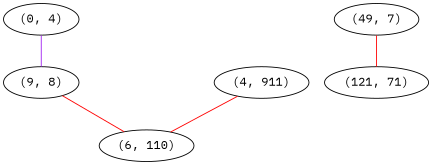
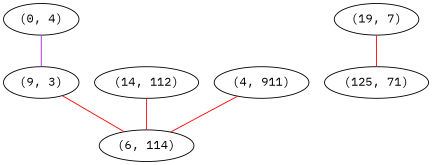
(377, 19) -> (377, 19)
(41, 83) -> (41, 83)
none -> (147, 83)
(377, 83) -> (377, 83)
(147, 146) -> (147, 146)
